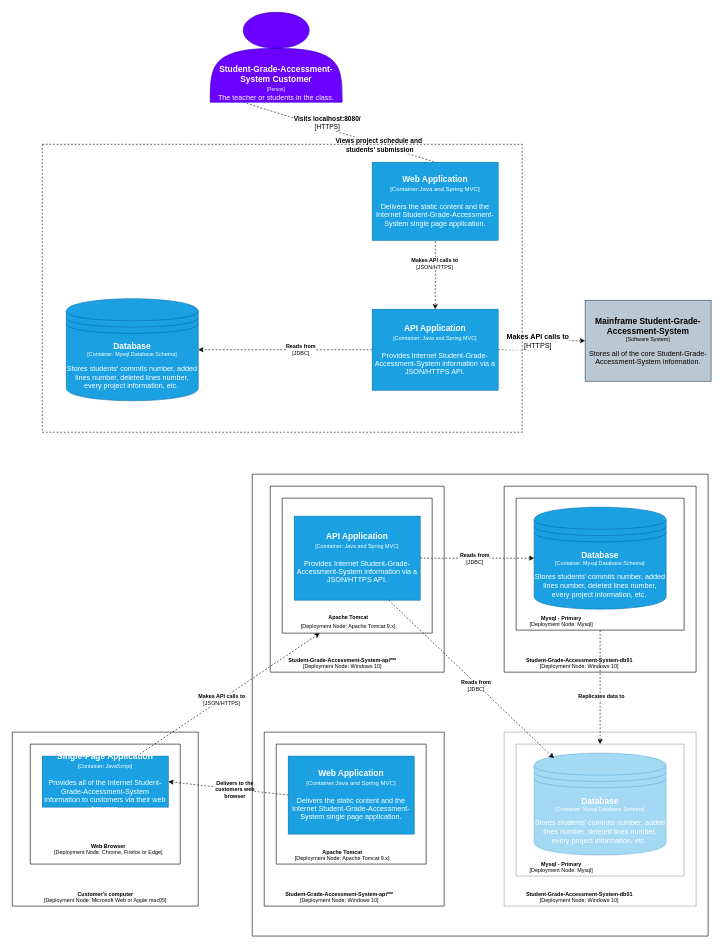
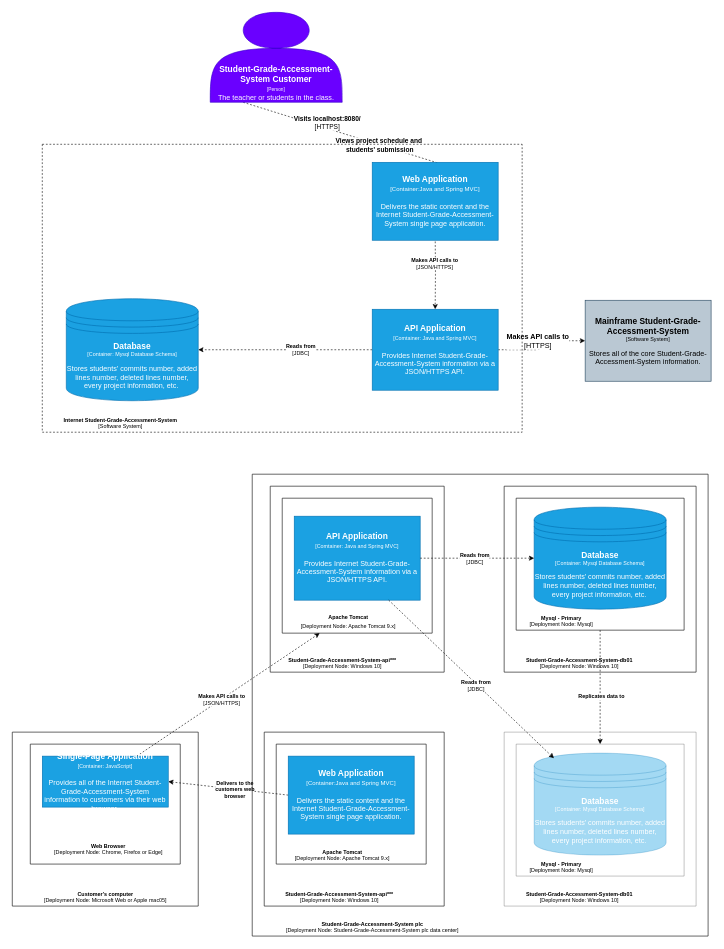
none -> (120, 423)
none -> (372, 927)
